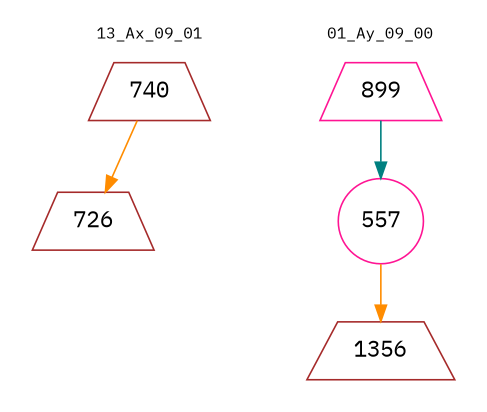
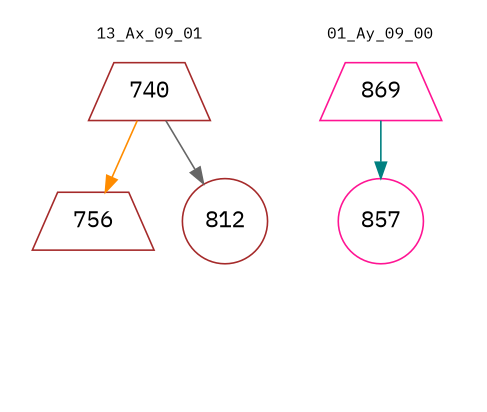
(381, 92) -> (381, 92)
(93, 221) -> (93, 221)
none -> (225, 221)
(381, 221) -> (381, 221)
(381, 351) -> none
